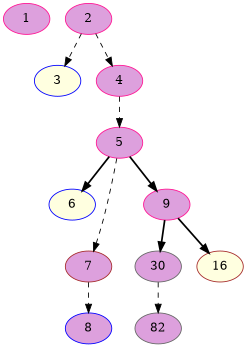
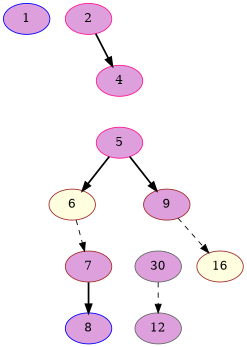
(27, 19) -> (27, 19)
(102, 46) -> (102, 46)
(58, 81) -> none
(120, 108) -> none
(108, 201) -> (79, 231)
(72, 205) -> (72, 205)
(167, 205) -> (167, 205)
(163, 231) -> none
(191, 232) -> (191, 232)
(89, 293) -> (89, 293)
(158, 328) -> (158, 328)
